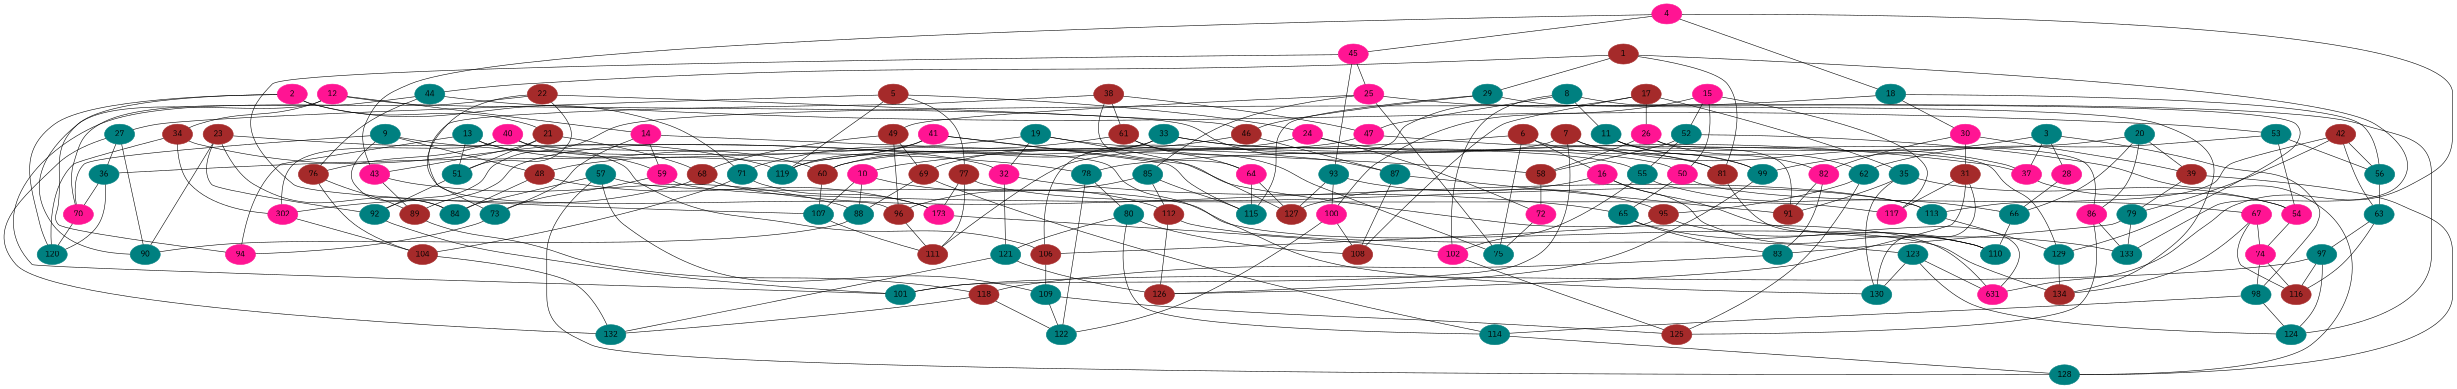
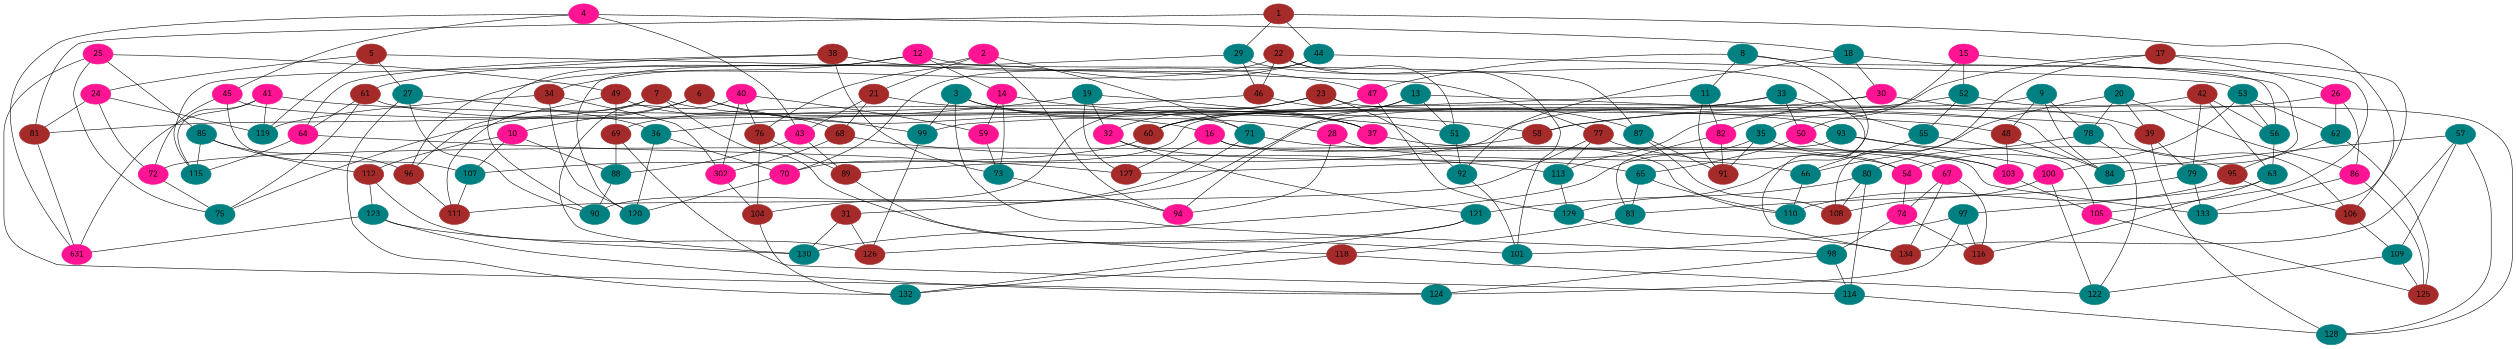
(1361, 74) -> (169, 133)
none -> (1263, 201)
(939, 214) -> (2008, 174)
(1892, 214) -> none
(1453, 255) -> (2097, 214)
